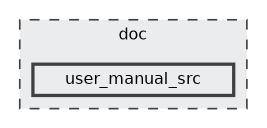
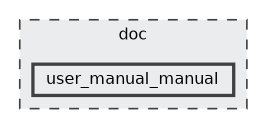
(133, 80) -> (133, 80)
